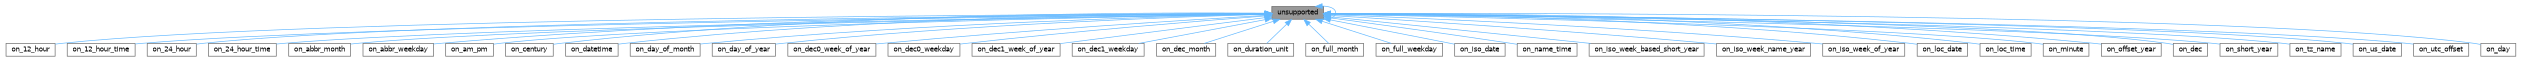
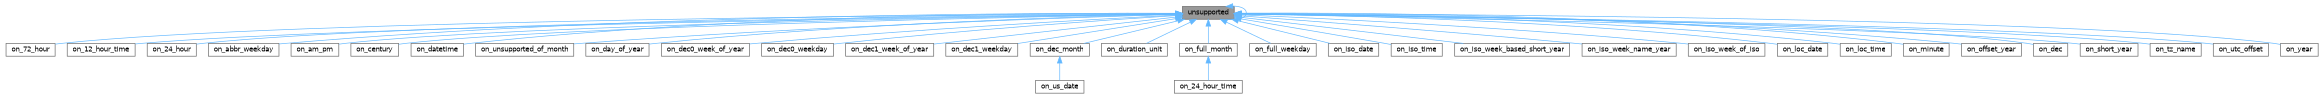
(1842, 21) -> (1060, 72)
(771, 24) -> (1208, 72)
(31, 50) -> (31, 50)
(320, 50) -> none
(665, 50) -> (525, 50)
(1547, 50) -> (1417, 50)
(1864, 50) -> (1727, 50)
(2498, 50) -> (2299, 50)
